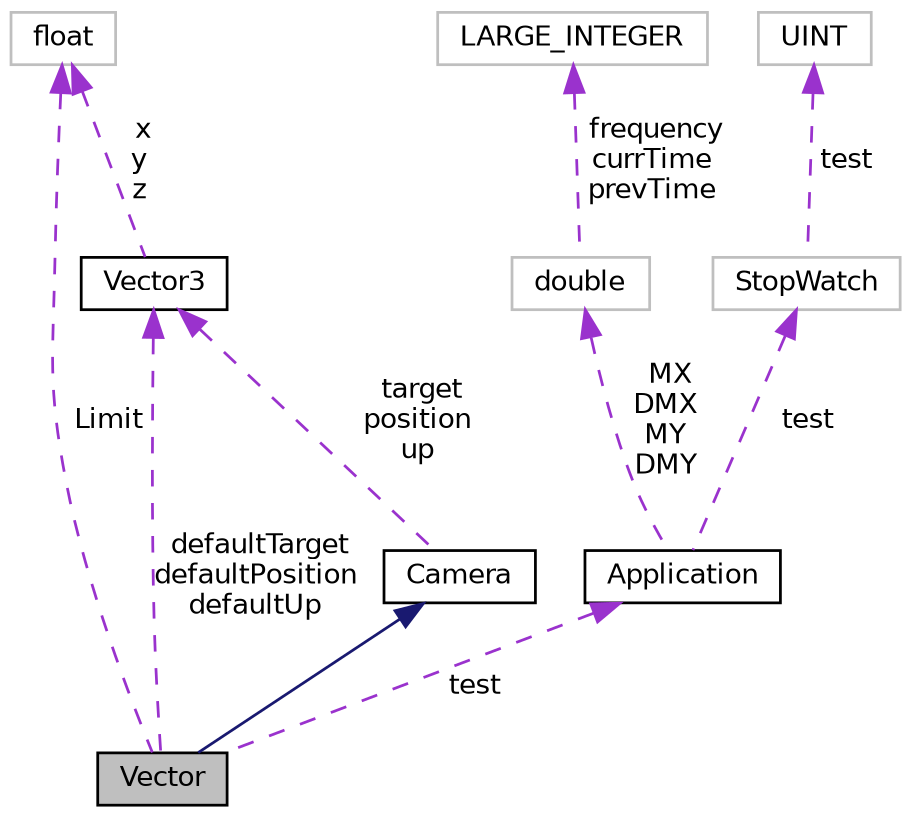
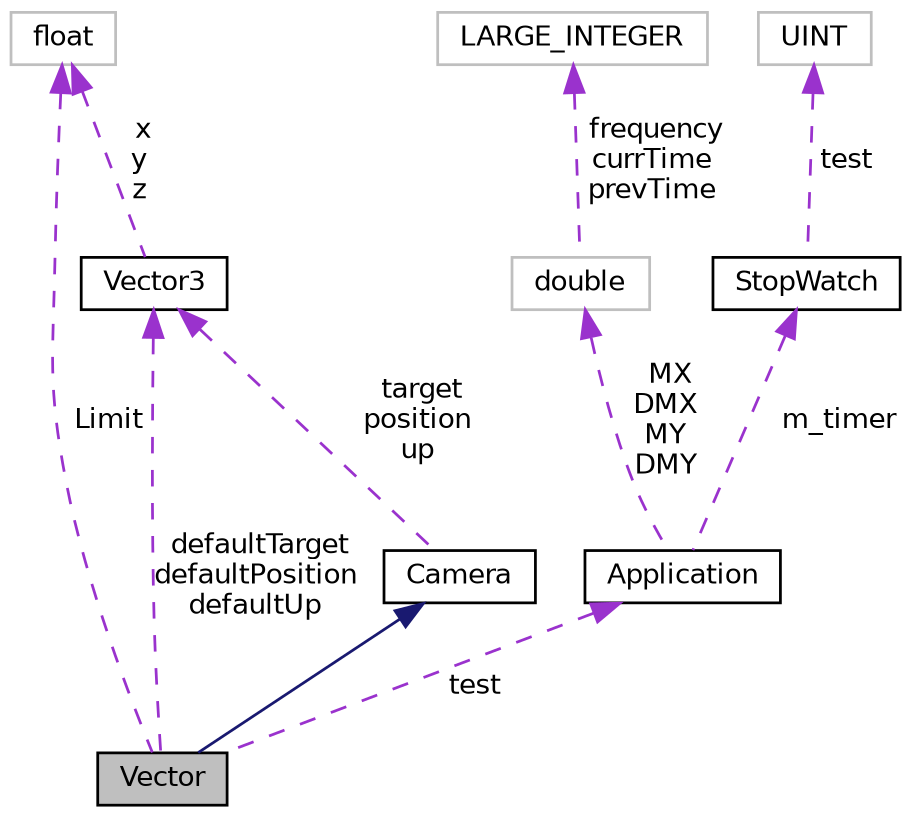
(807, 284) -> (807, 284)
(804, 421) -> (835, 421)
